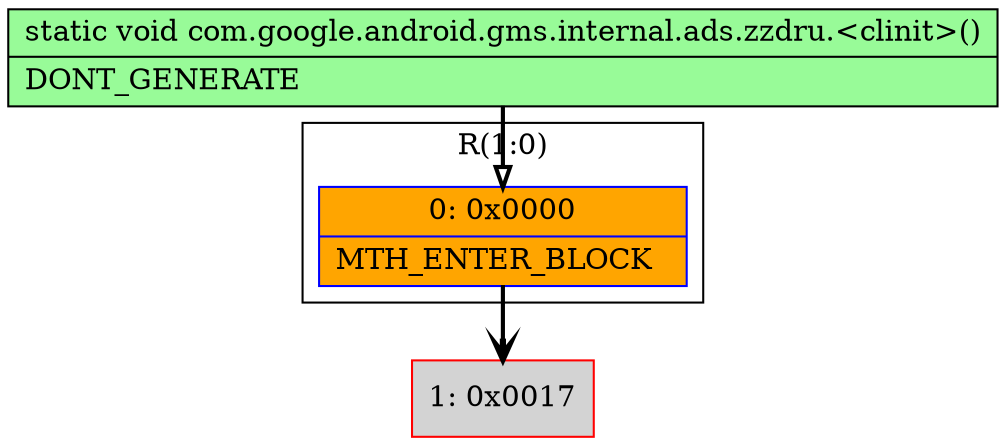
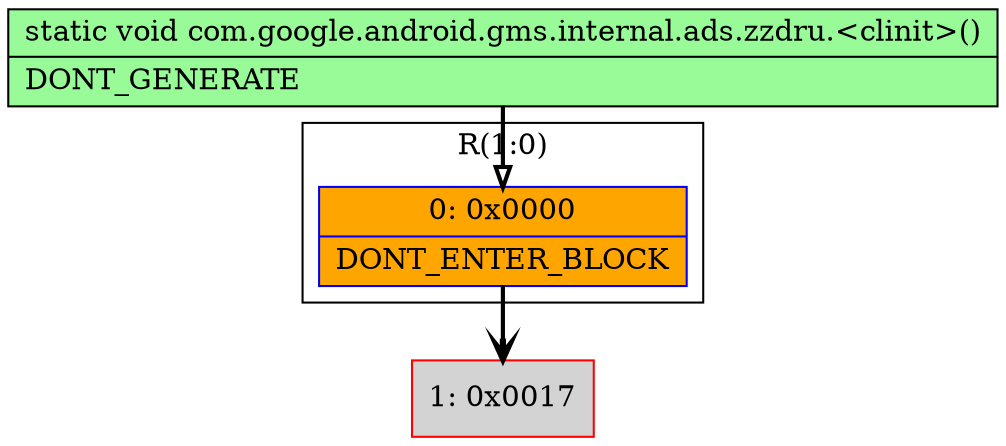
(495, 260) -> (503, 260)
